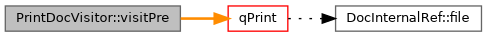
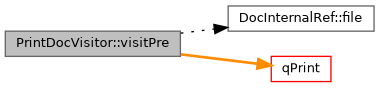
(305, 19) -> (197, 31)
